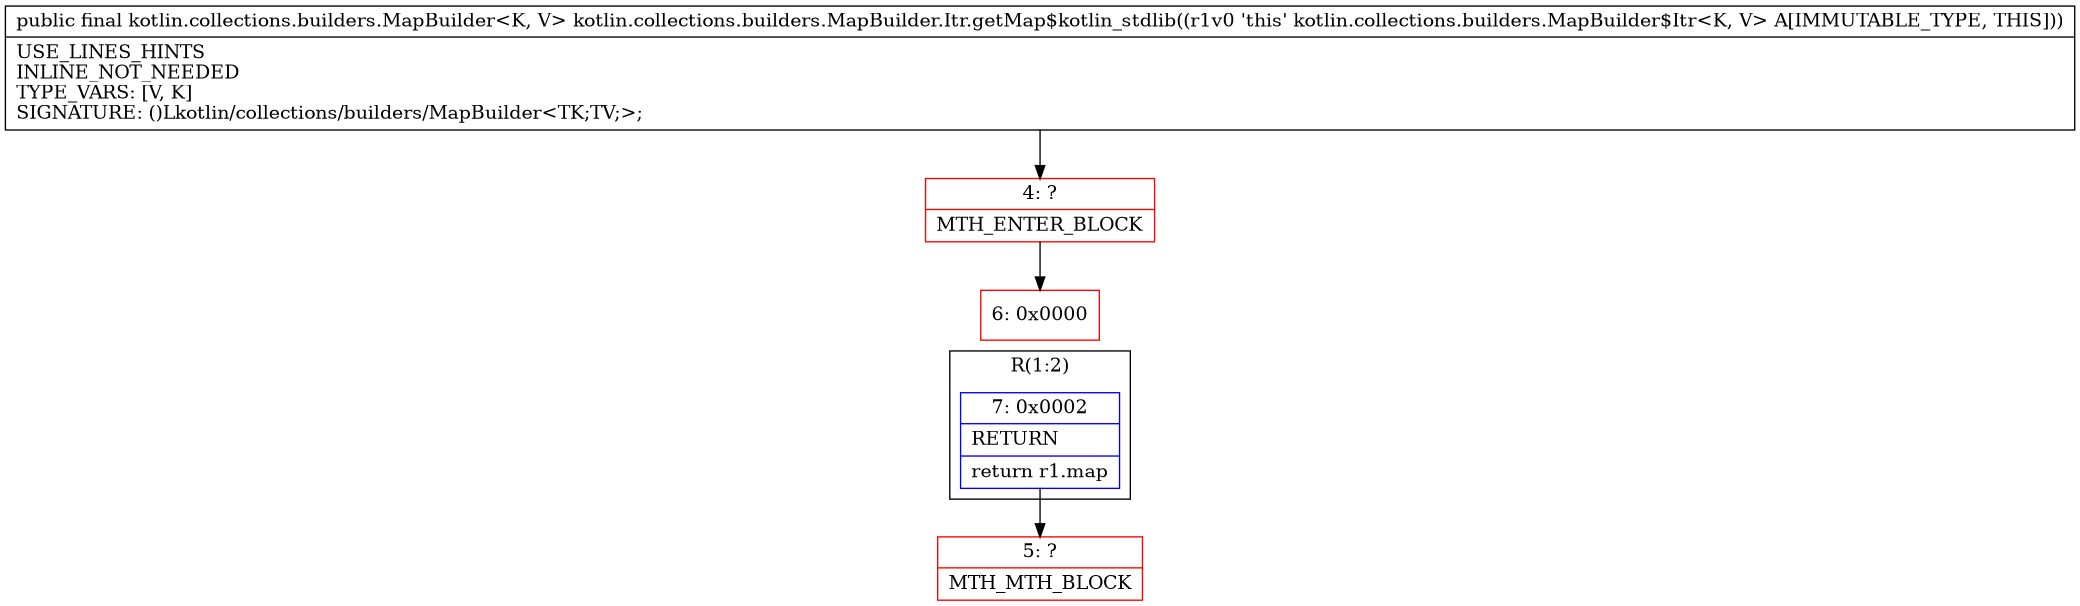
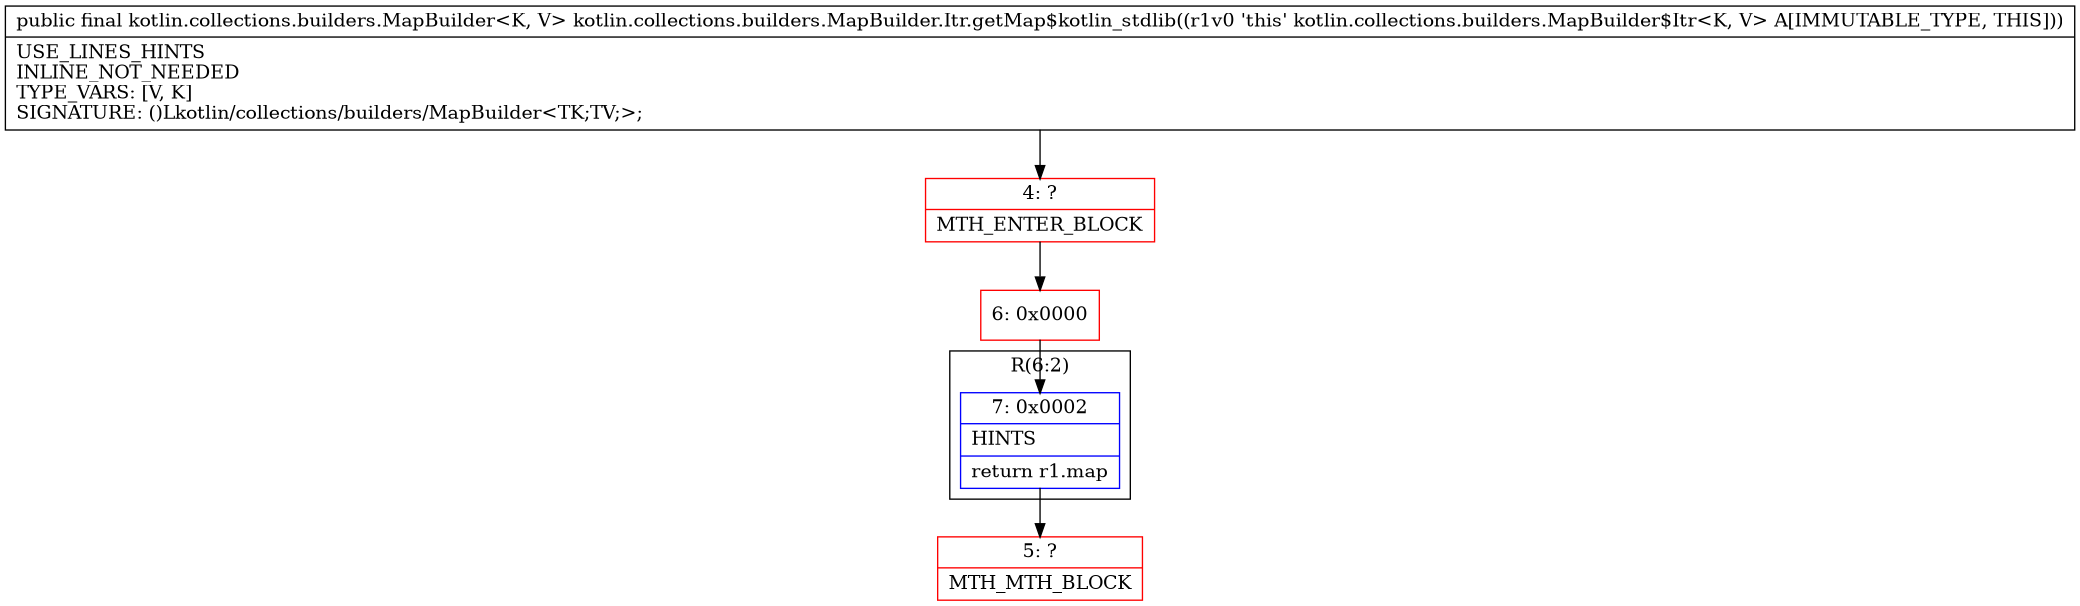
none -> (1040, 360)
(1040, 366) -> (1040, 366)
(1015, 439) -> (1004, 439)
